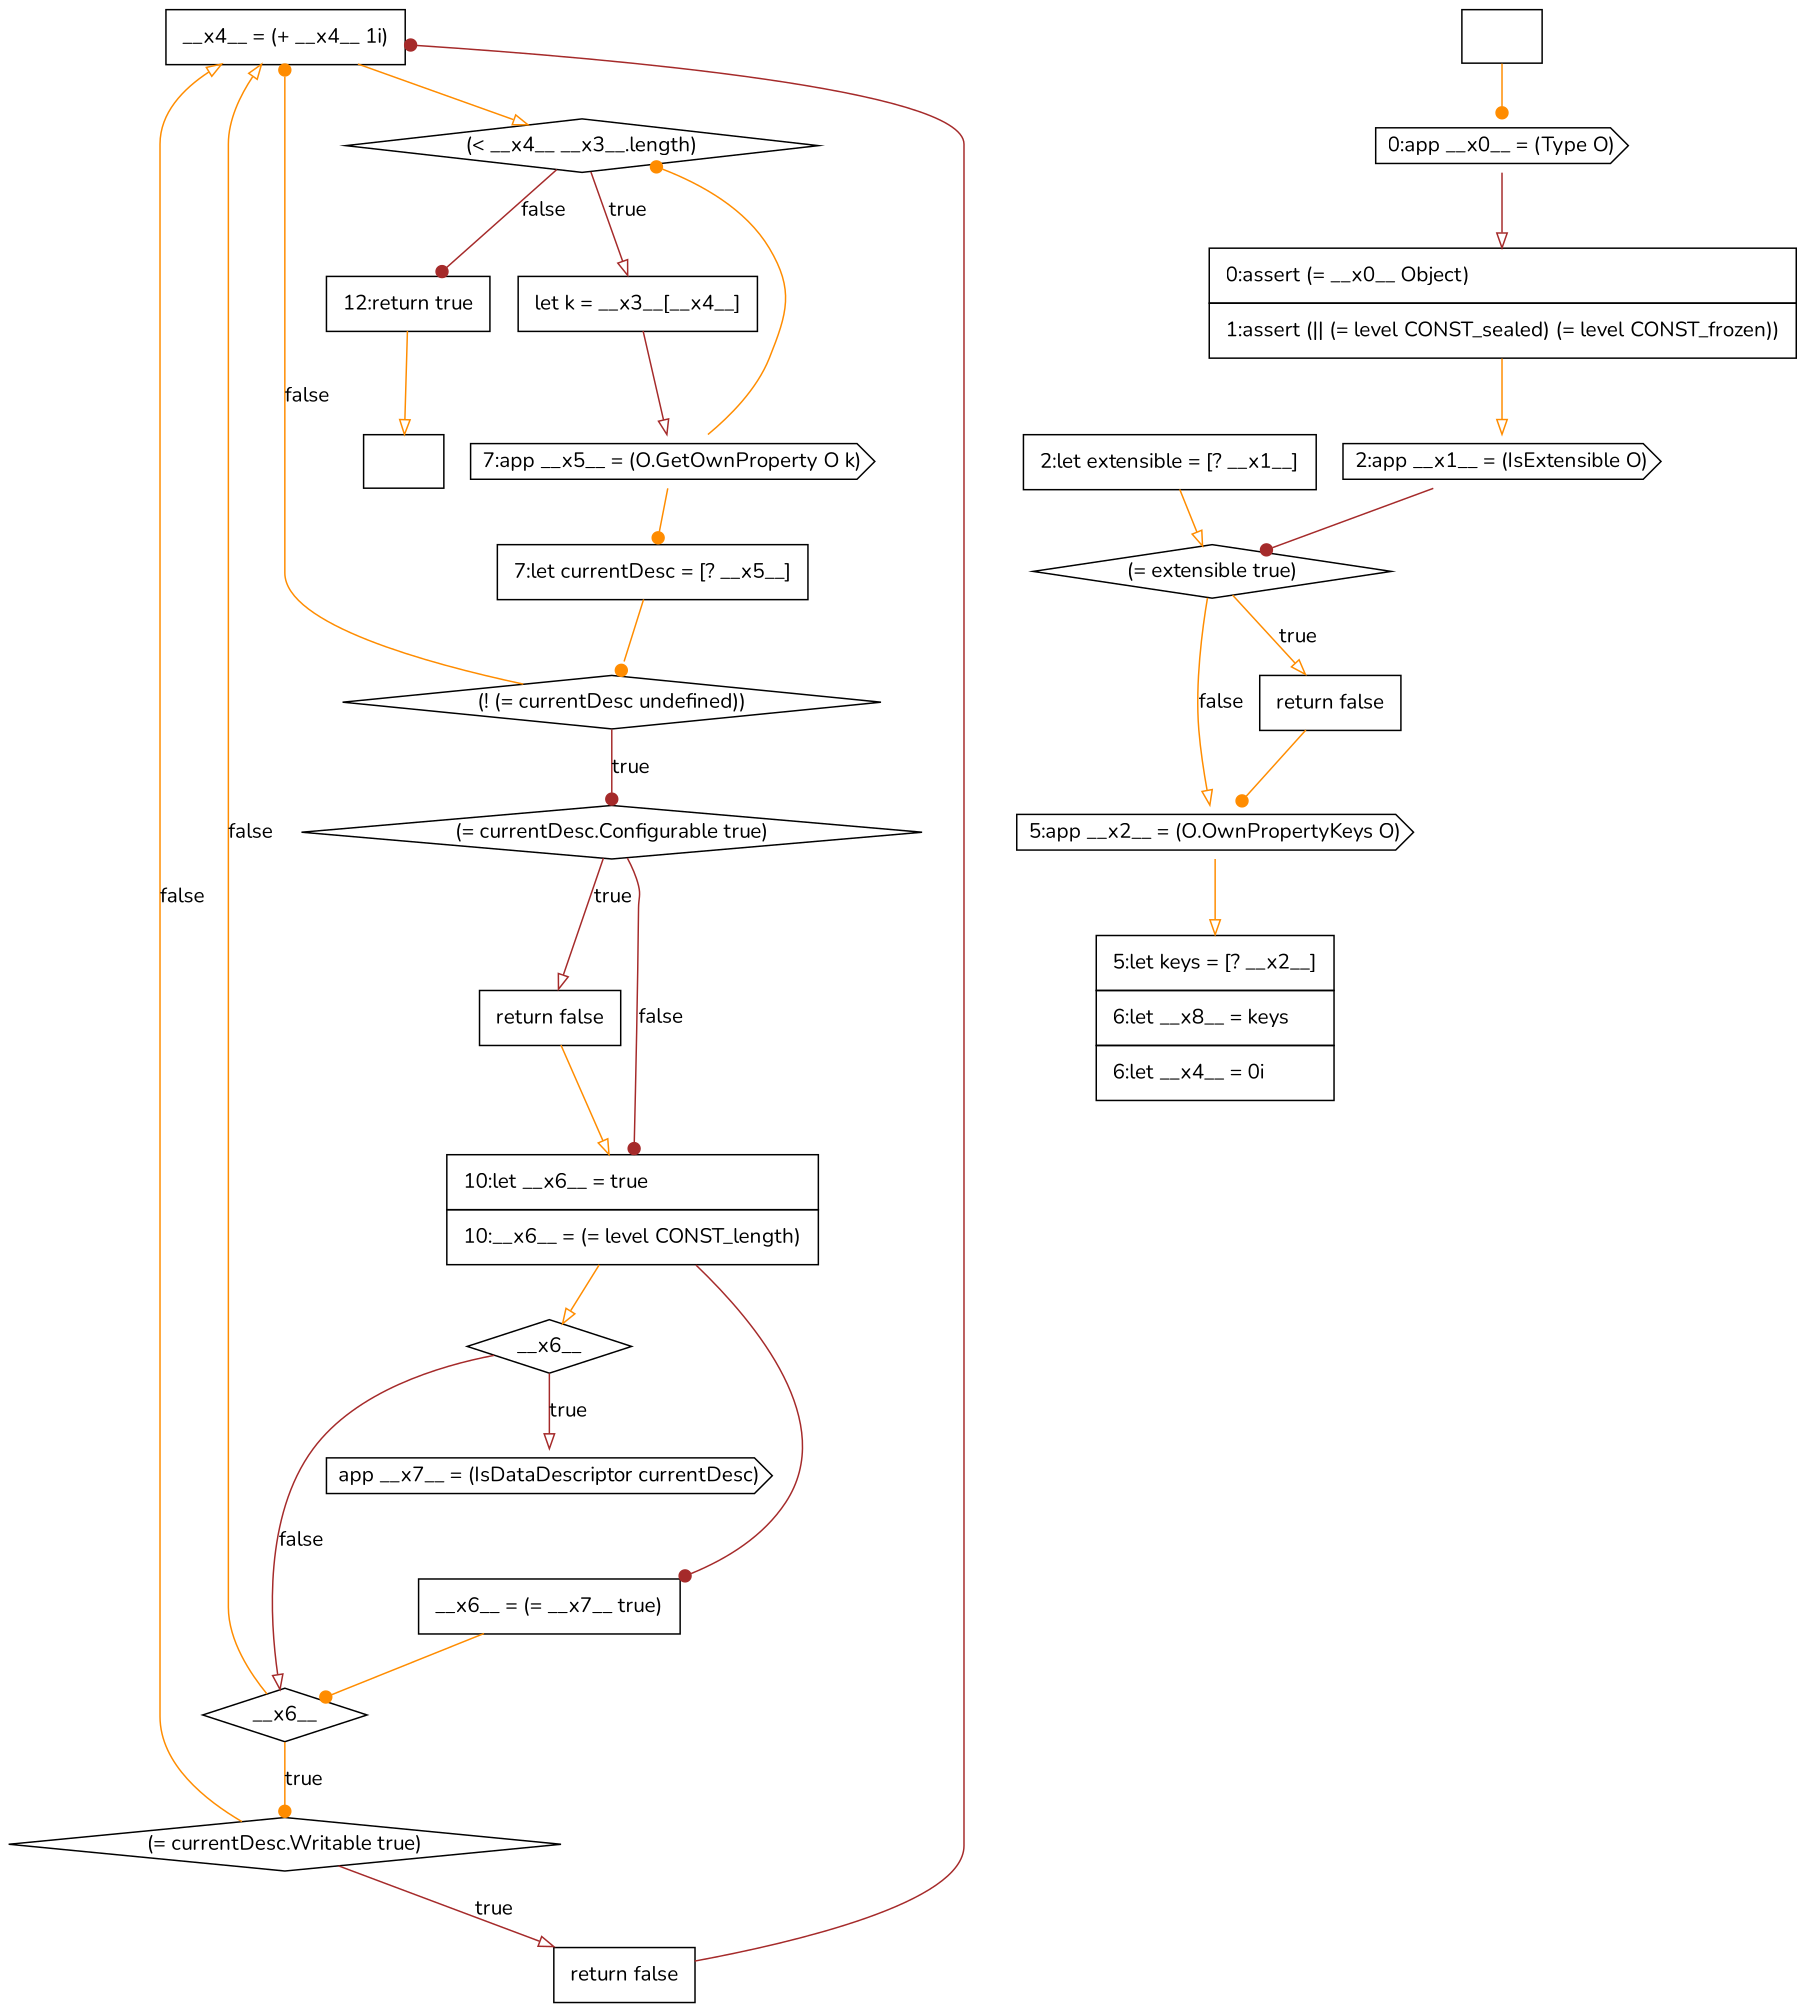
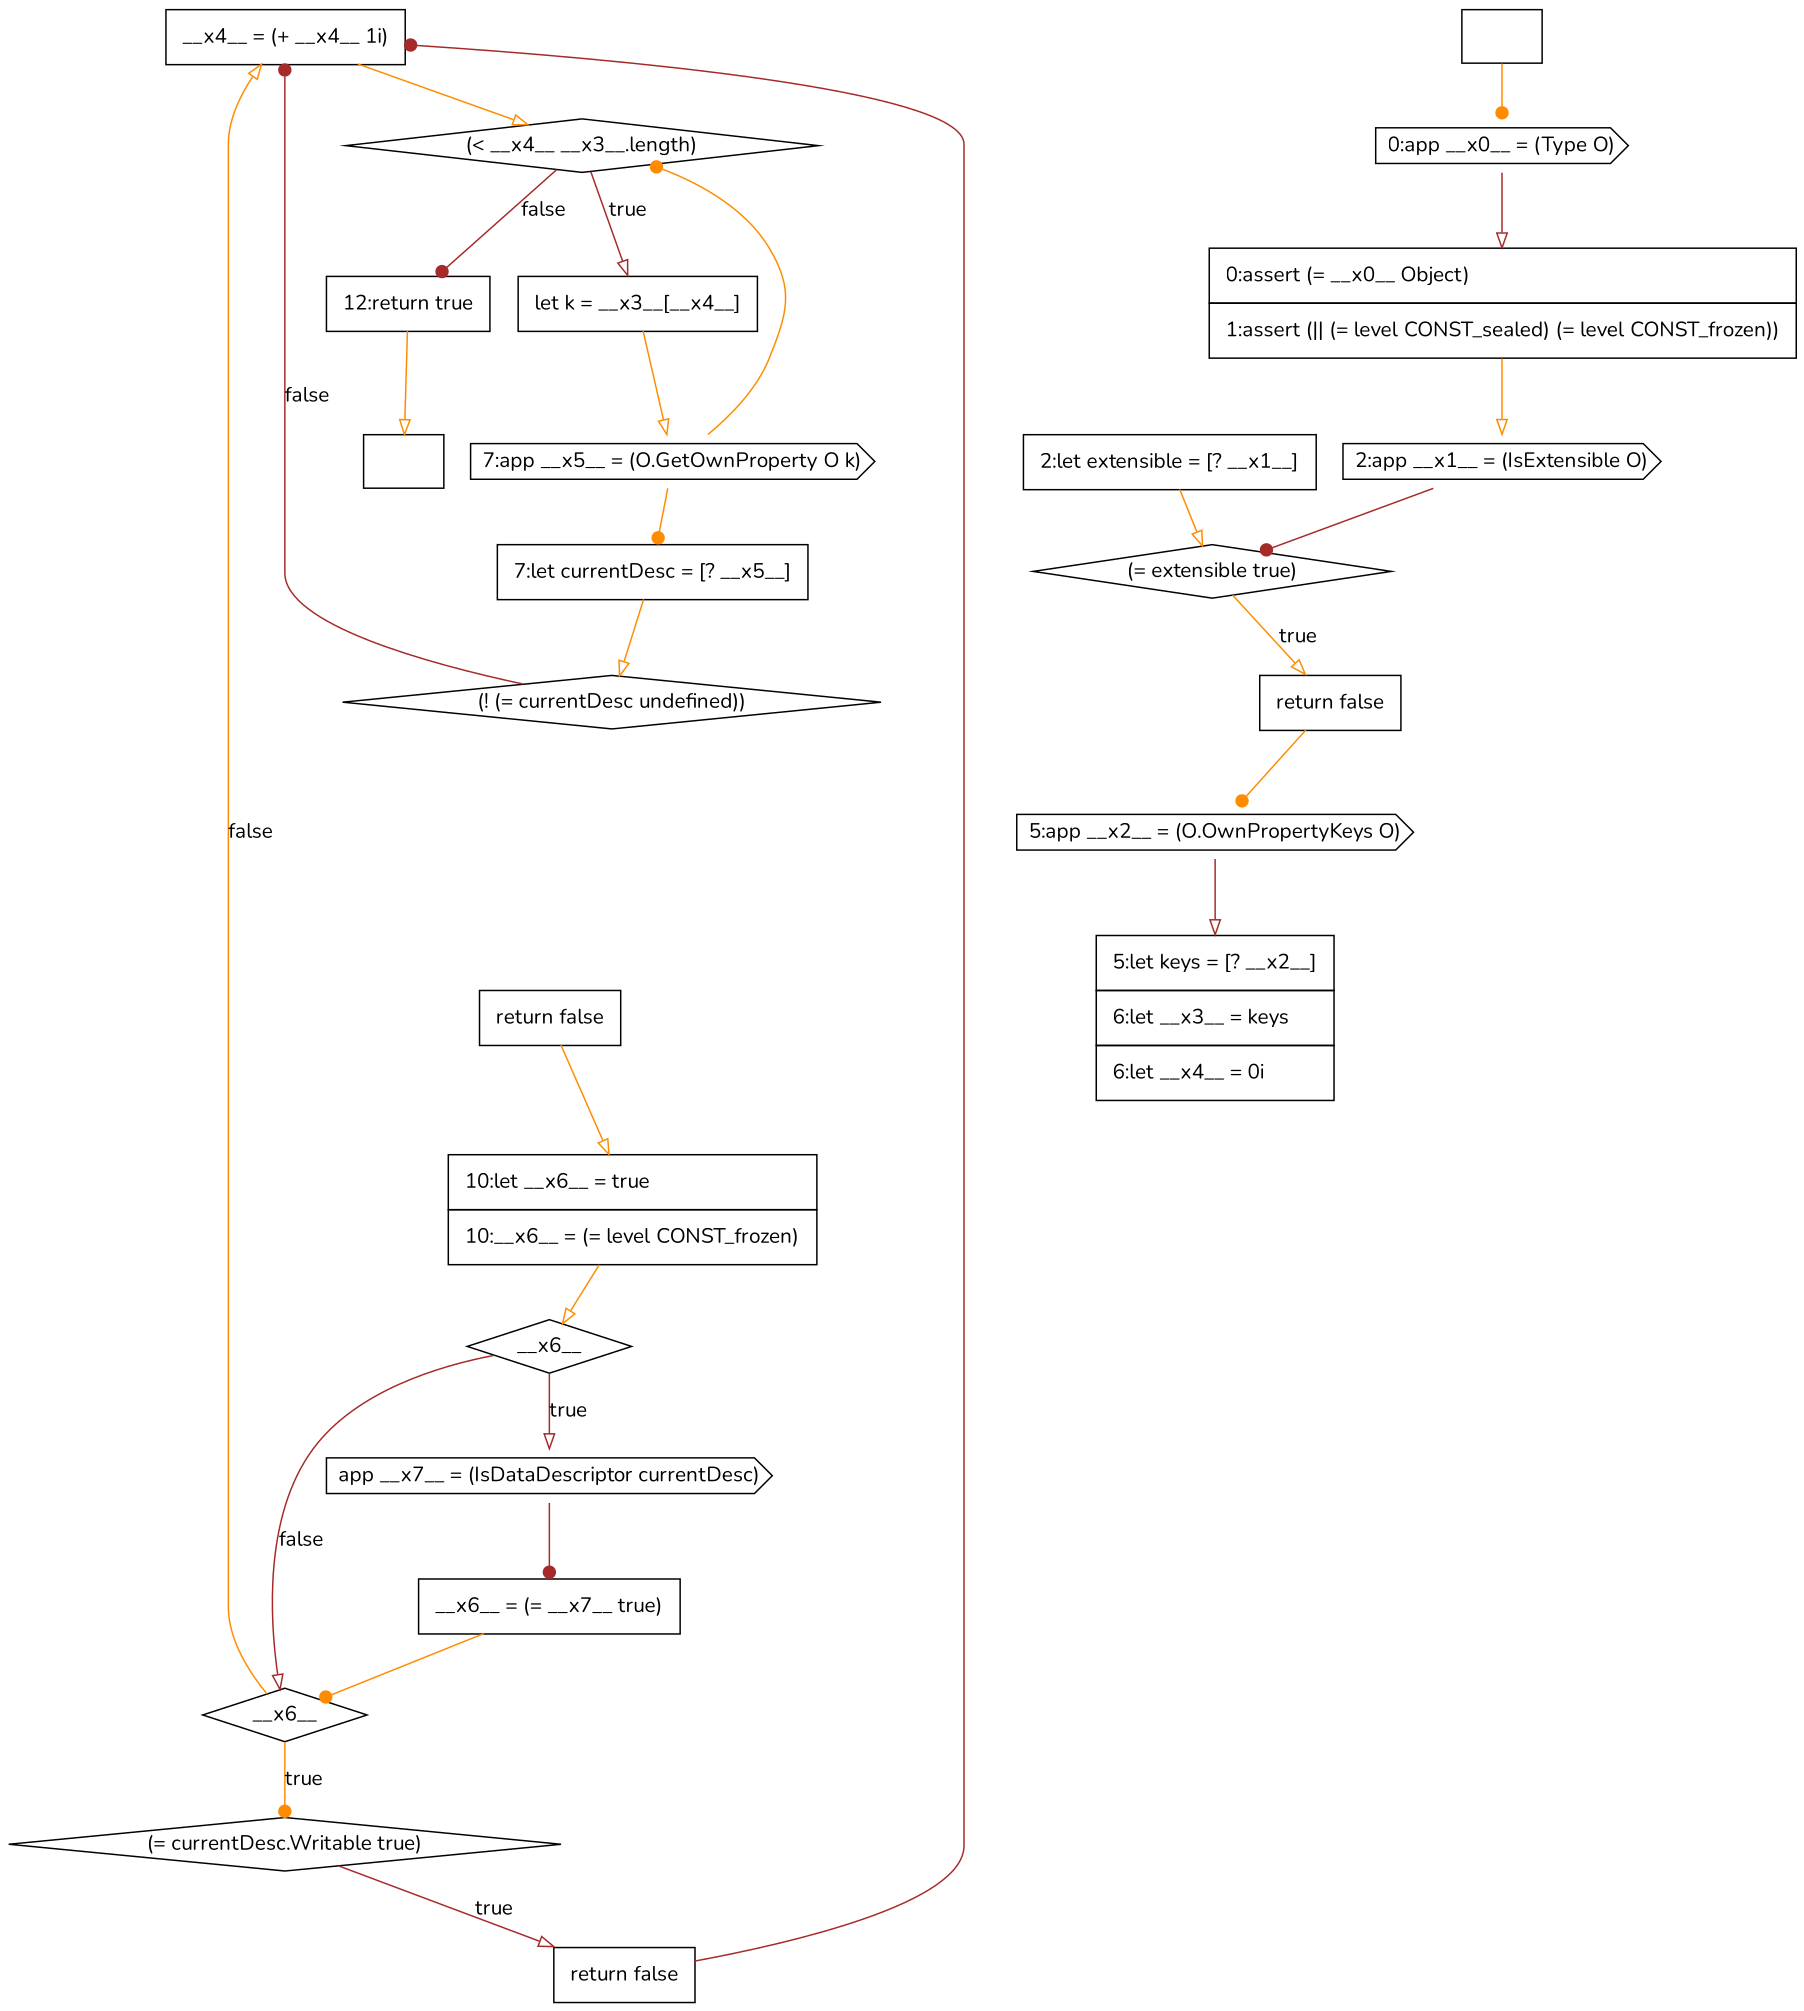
(653, 375) -> (653, 375)
(285, 461) -> (285, 461)
(634, 630) -> (634, 630)
(1198, 694) -> none
(612, 832) -> none
(1215, 889) -> (1215, 889)
(160, 955) -> none
(1201, 1017) -> (1201, 1017)
(633, 1236) -> (633, 1236)
(800, 1429) -> (549, 1534)
